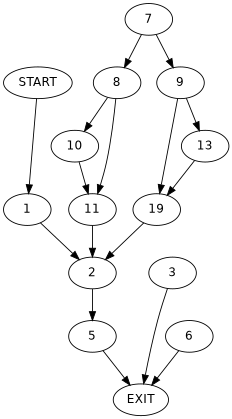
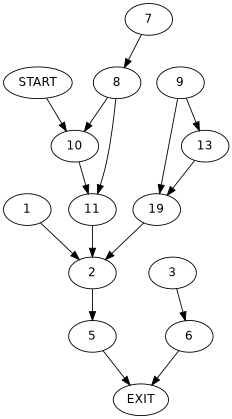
(163, 47) -> none
(33, 142) -> (54, 111)
(155, 331) -> (180, 300)
